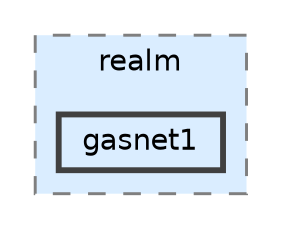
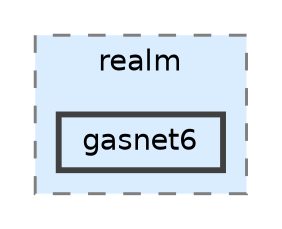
(141, 142) -> (141, 142)
